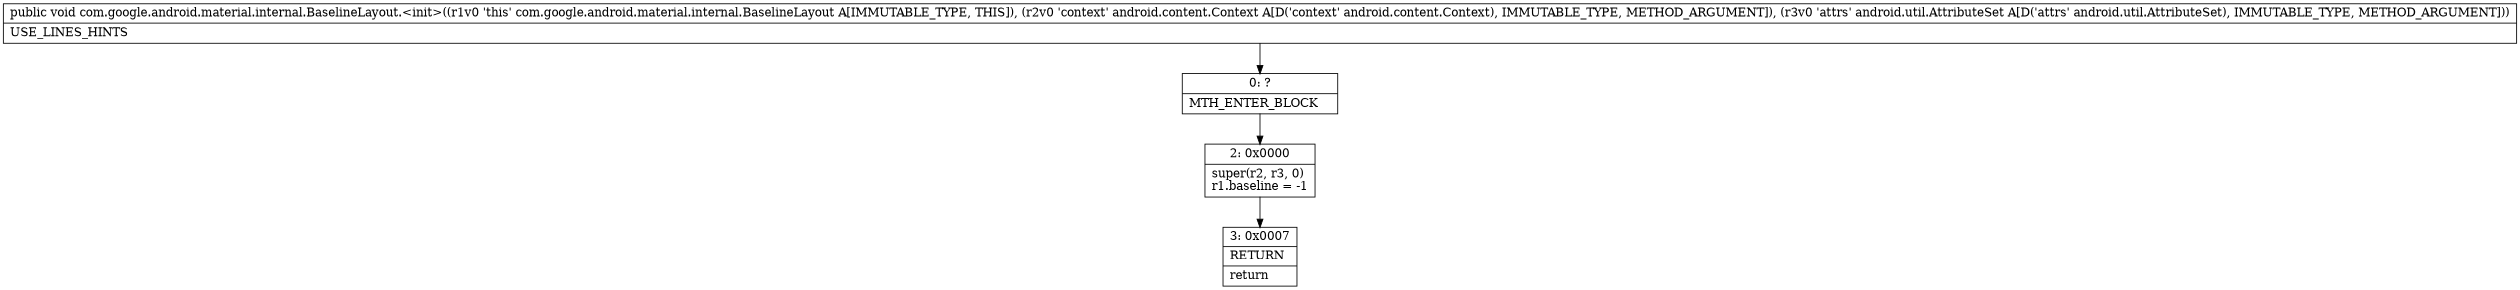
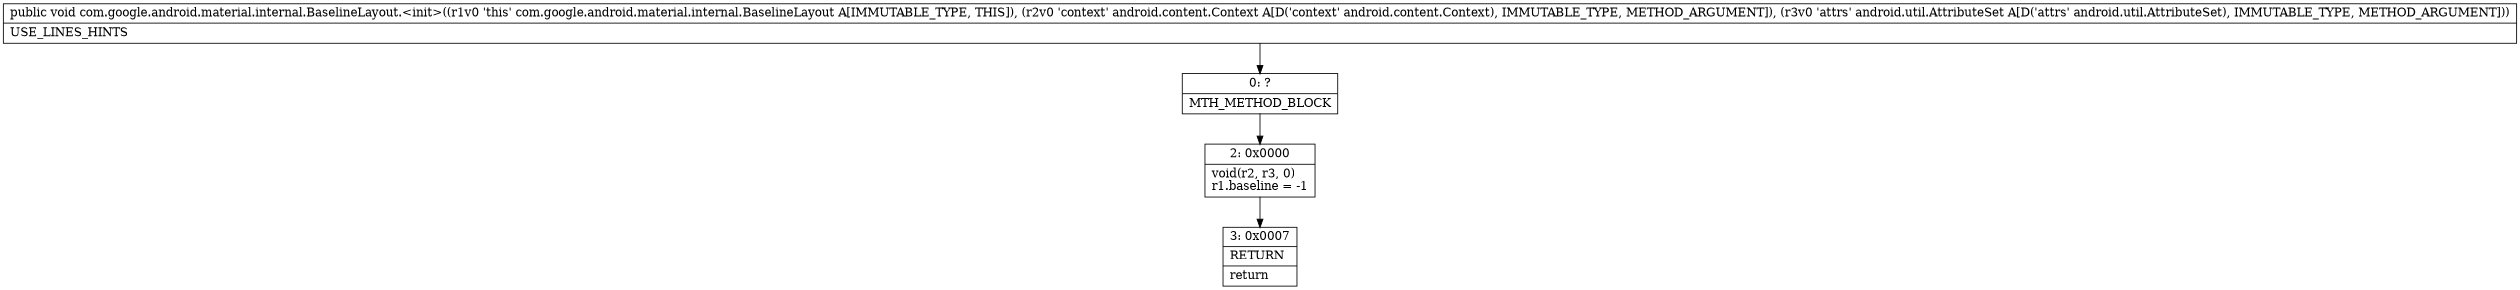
(1254, 103) -> (1260, 103)
(1258, 174) -> (1254, 174)
